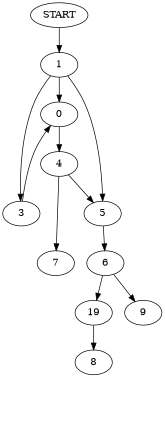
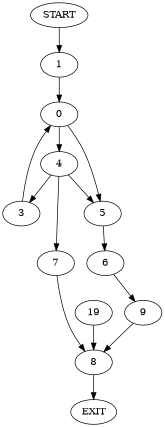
(26, 132) -> (42, 186)
(94, 132) -> (87, 158)
(100, 284) -> none
none -> (64, 312)
none -> (121, 335)
none -> (94, 412)
